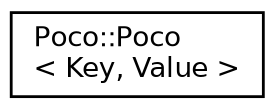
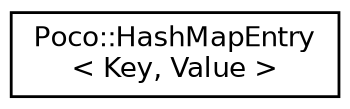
(137, 55) -> (175, 55)
